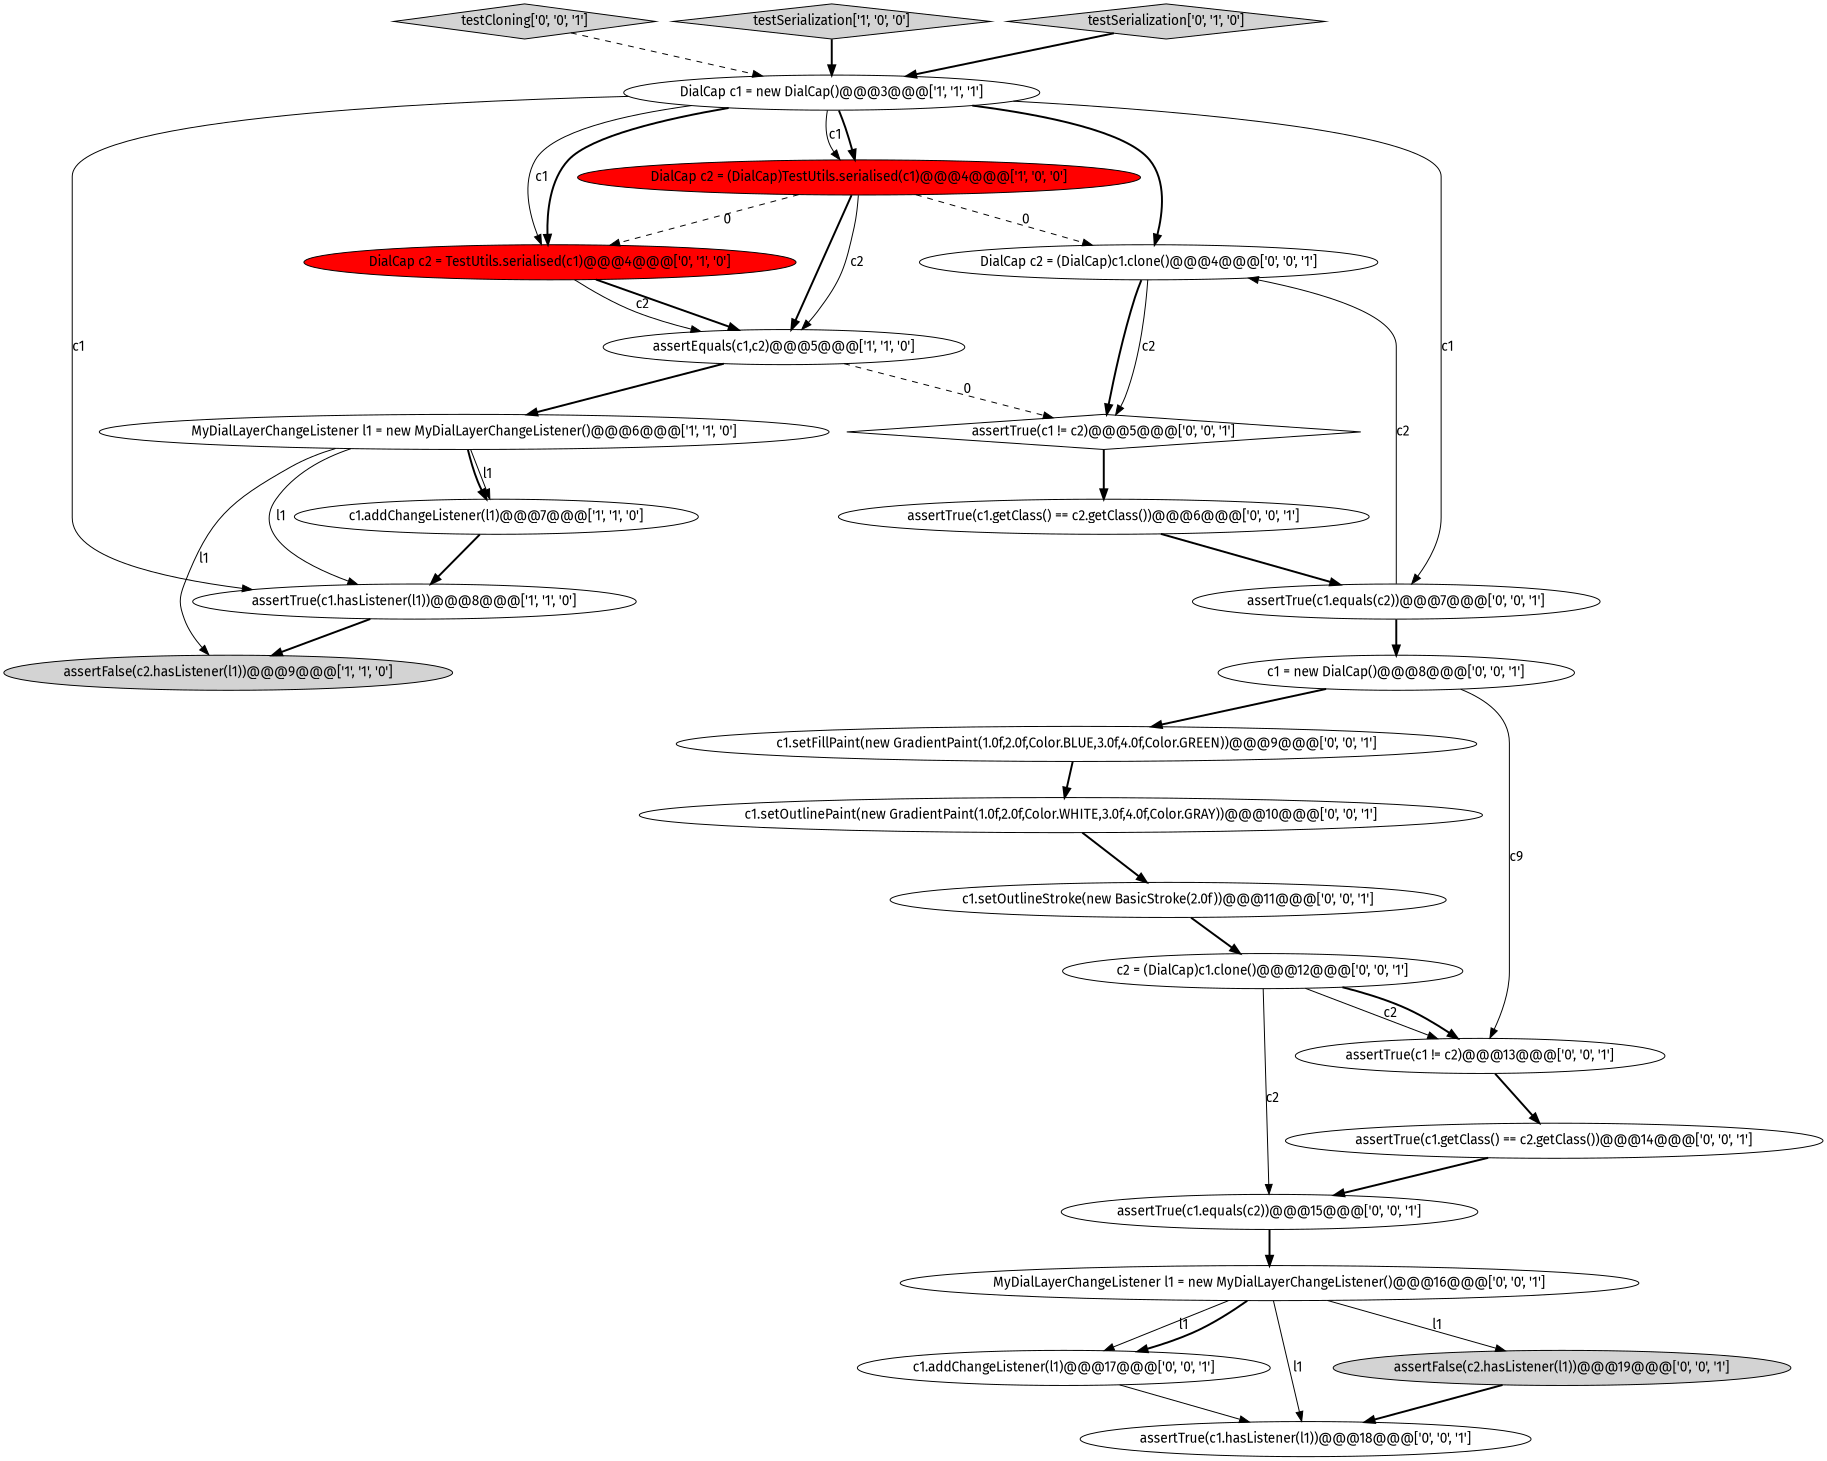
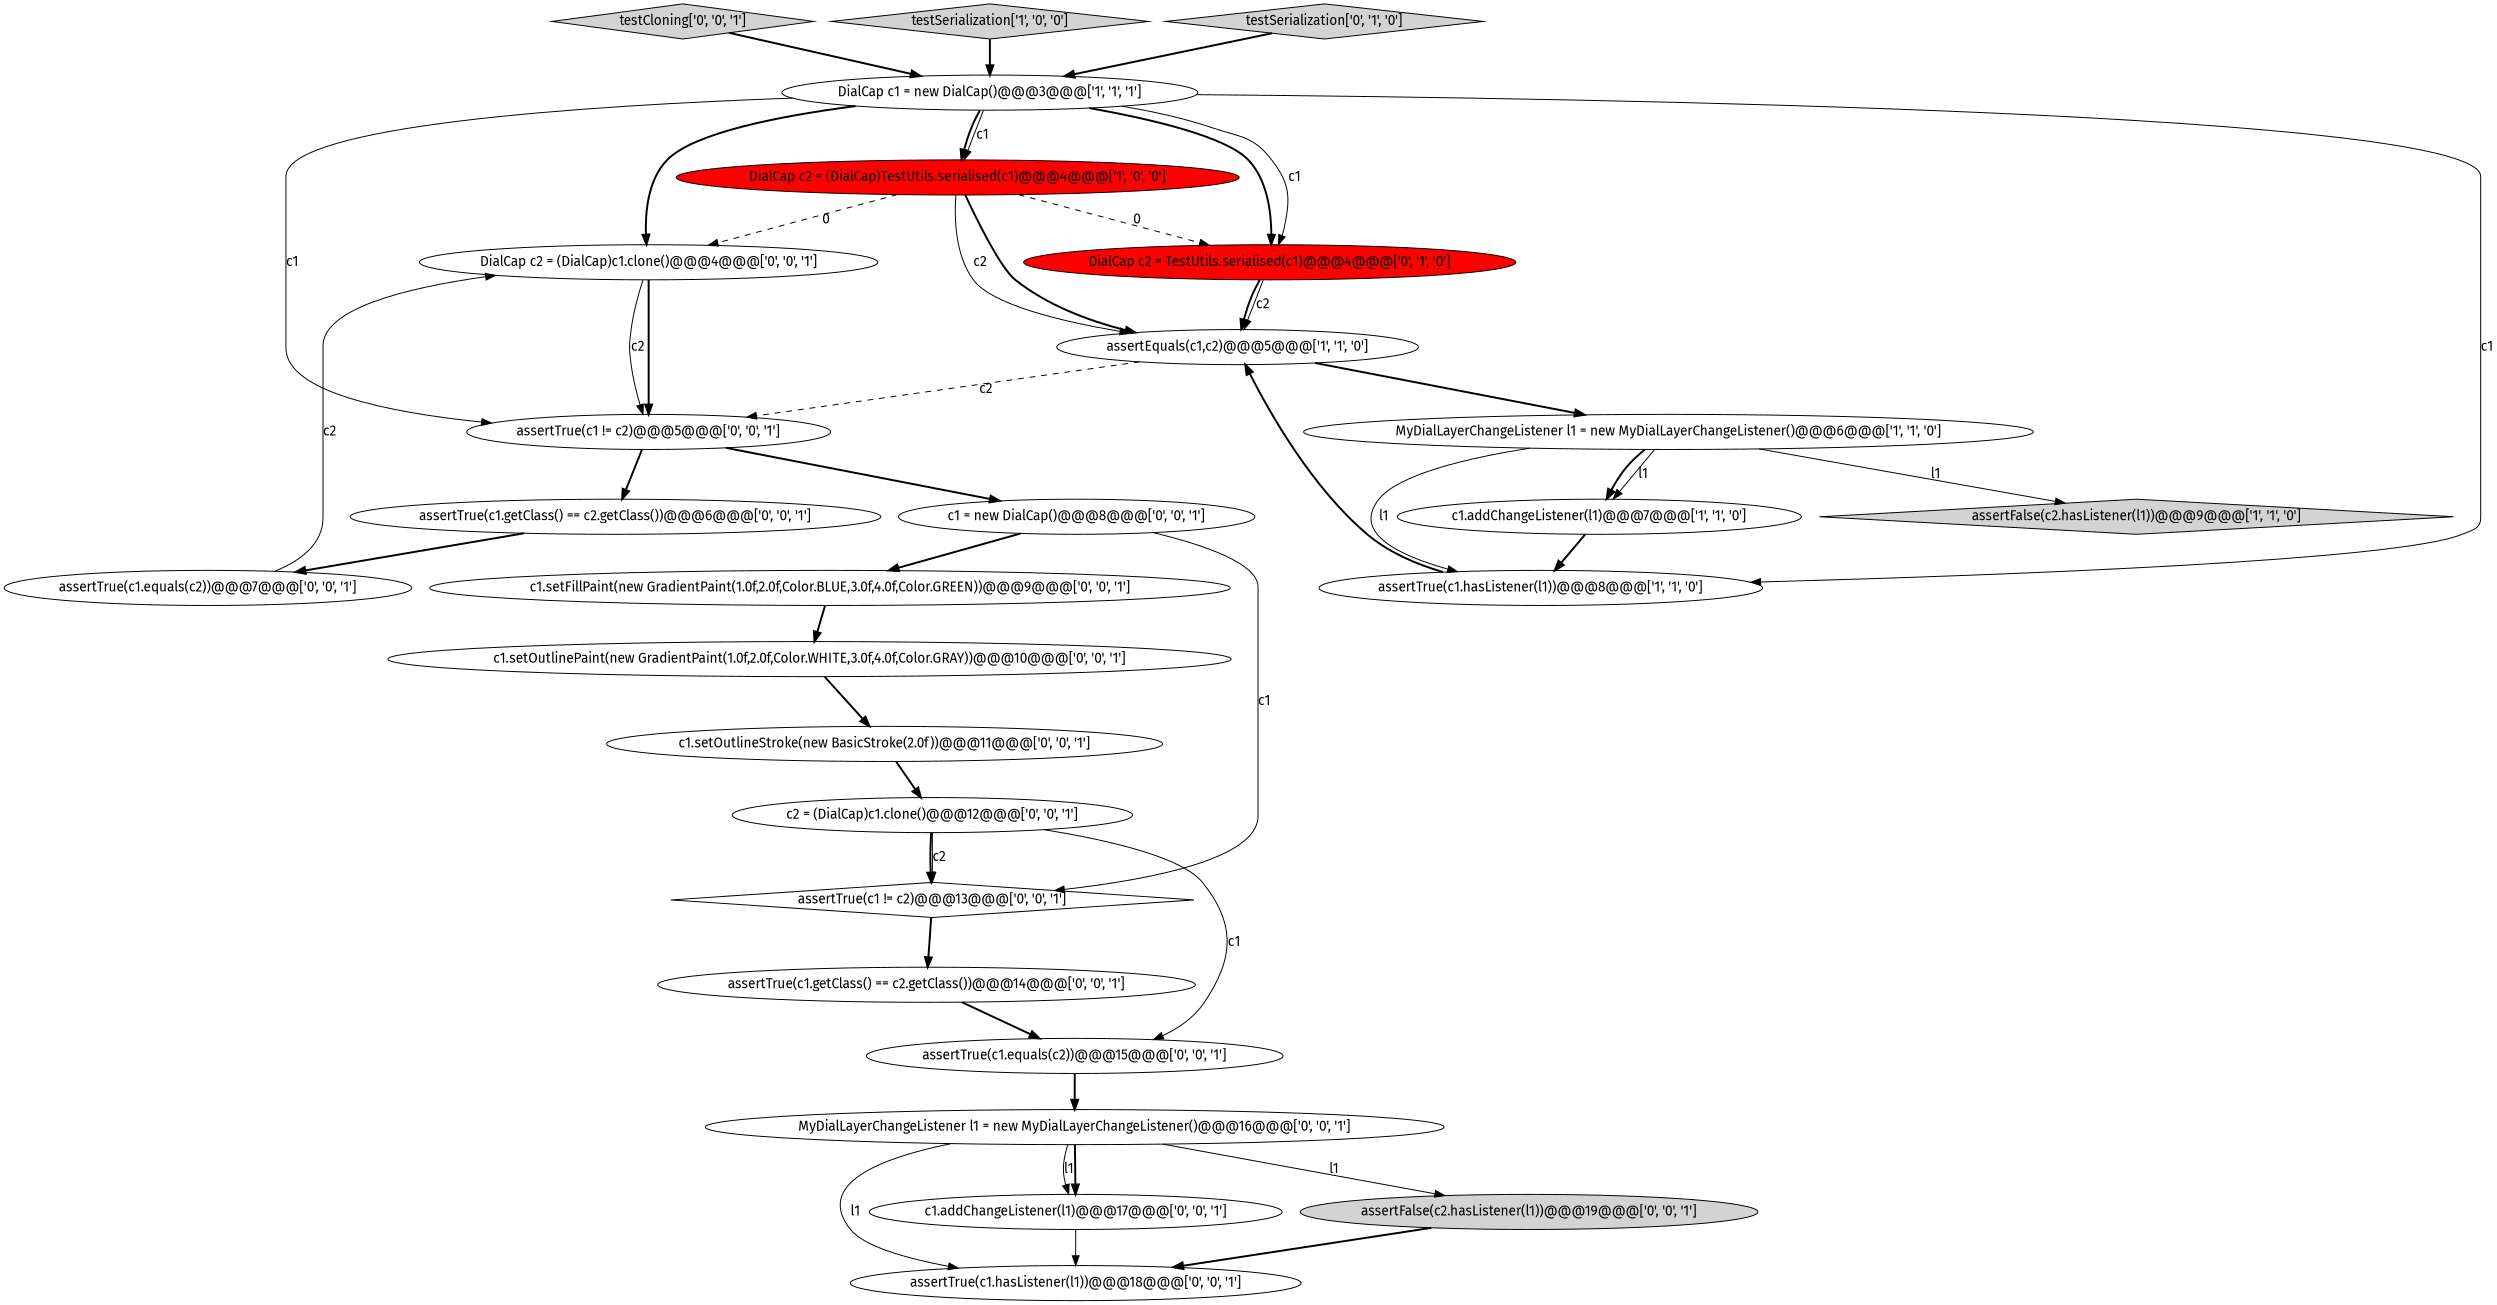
(662, 53) -> (820, 53)
(1430, 161) -> (339, 143)
(967, 390) -> (986, 390)
(1104, 432) -> (649, 432)
(1396, 632) -> (858, 473)
(326, 635) -> (1327, 493)
(228, 673) -> (2137, 517)
(1517, 858) -> (1264, 702)
(1480, 1056) -> (932, 900)
(1272, 1098) -> (1234, 942)
